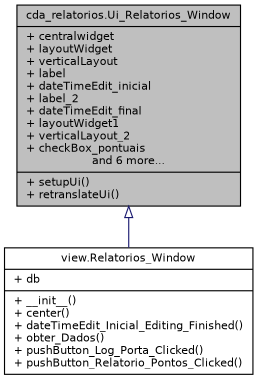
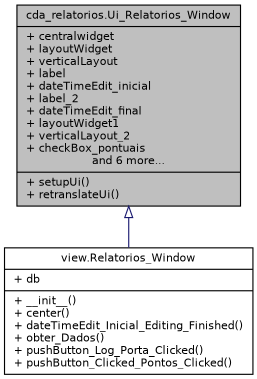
(128, 363) -> (123, 363)
